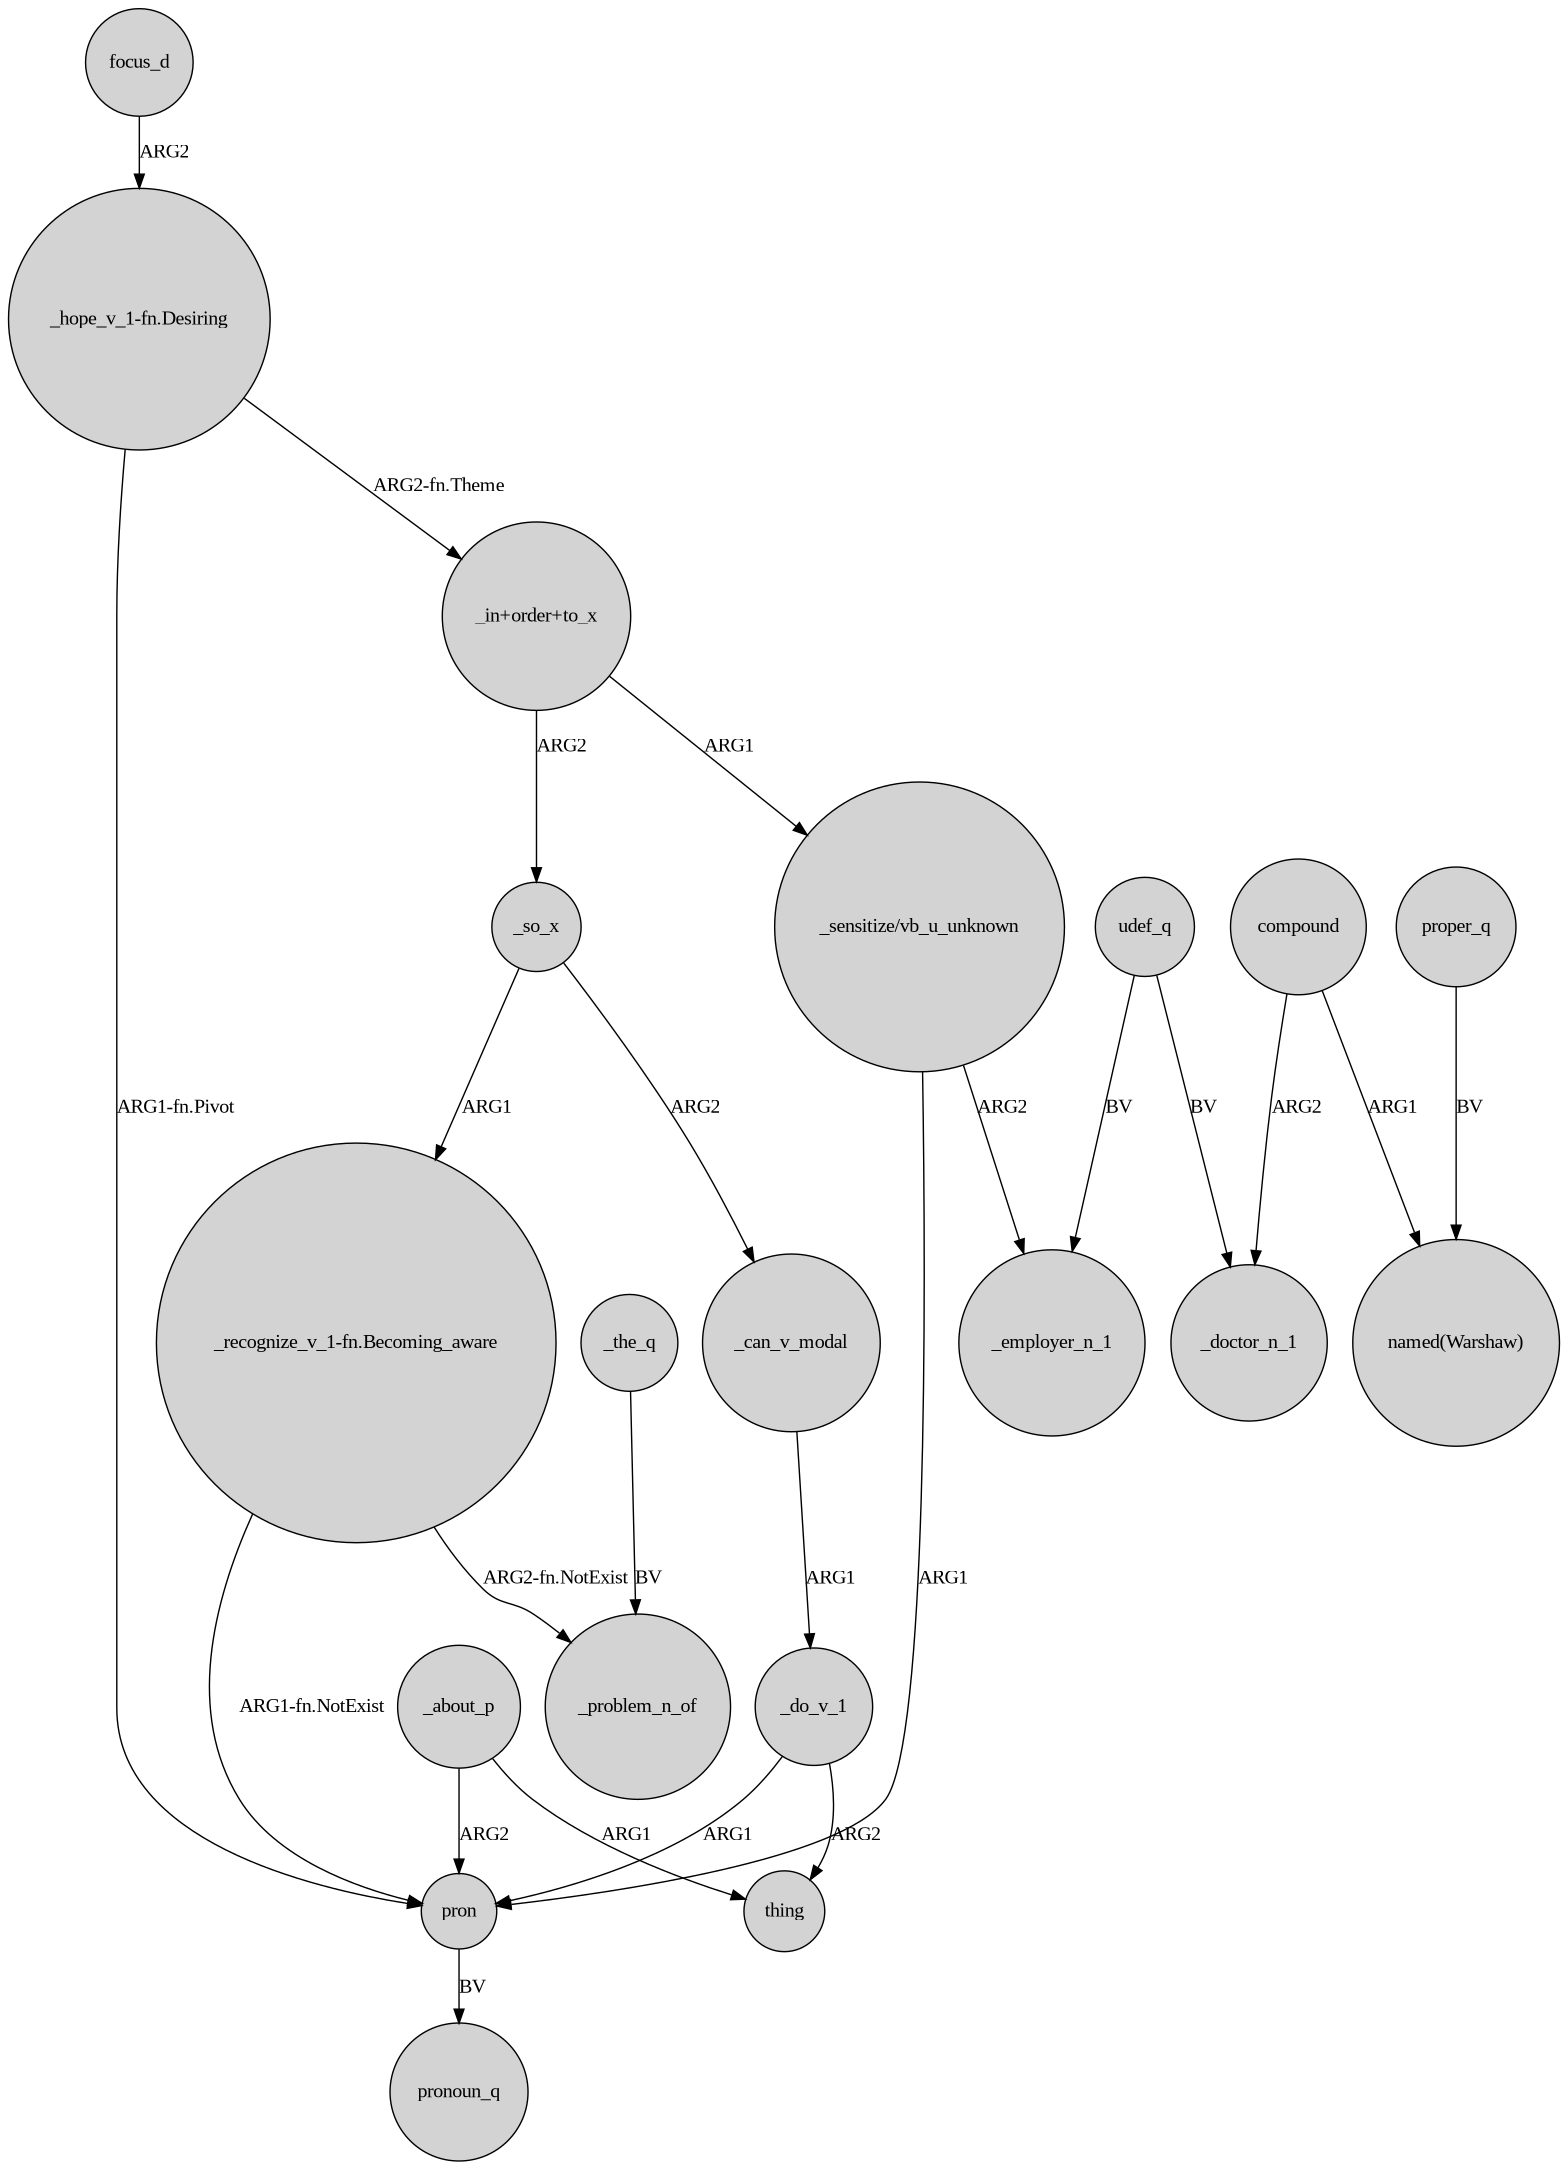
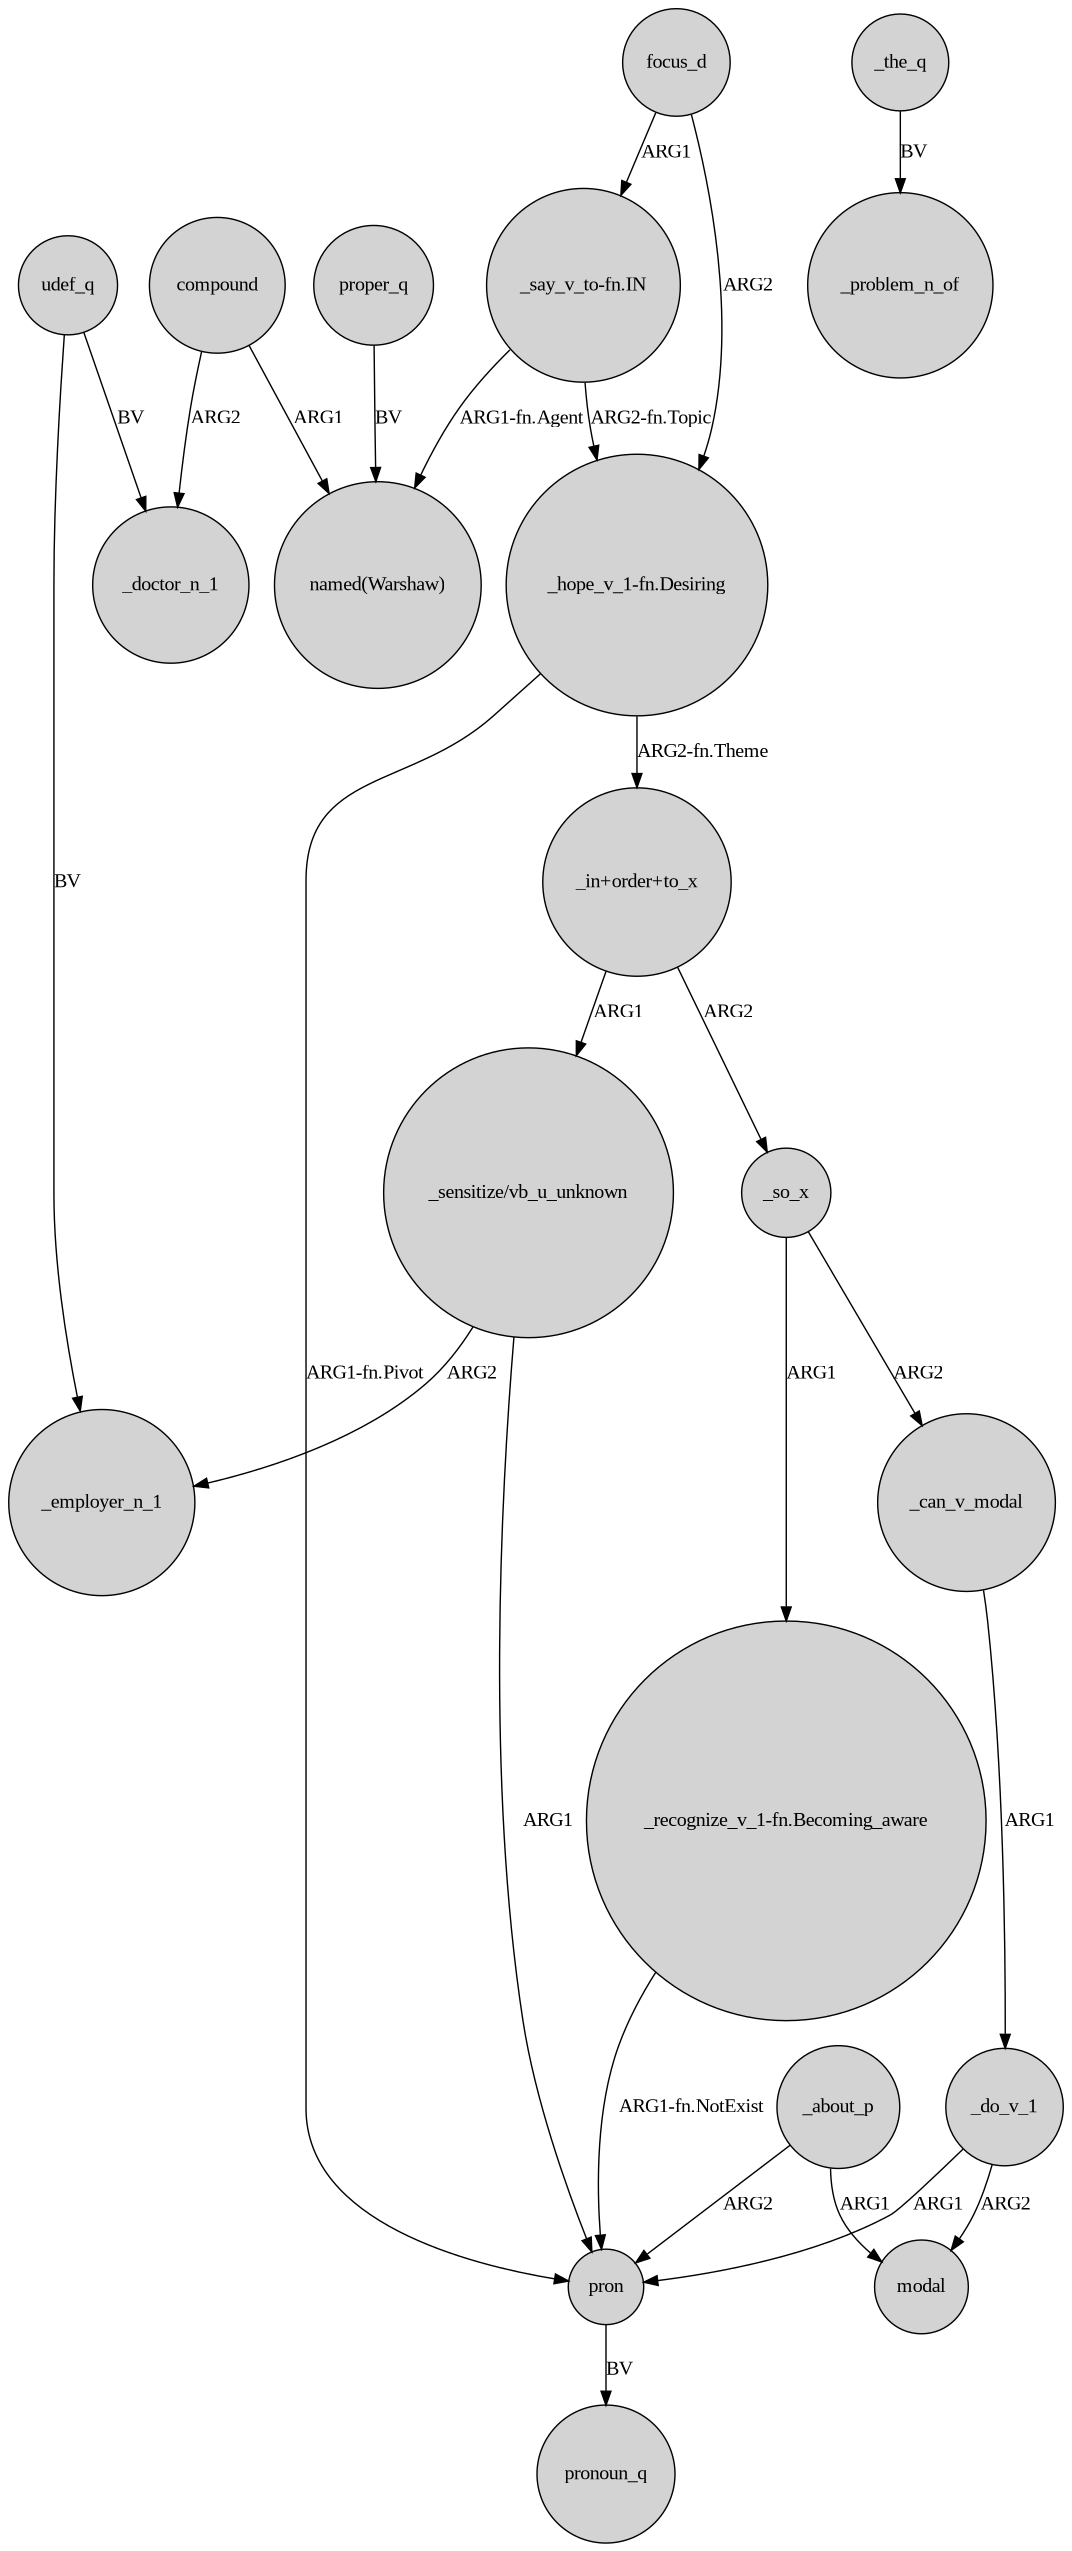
none -> (583, 285)
(487, 1592) -> none
(784, 1911) -> (921, 2287)
